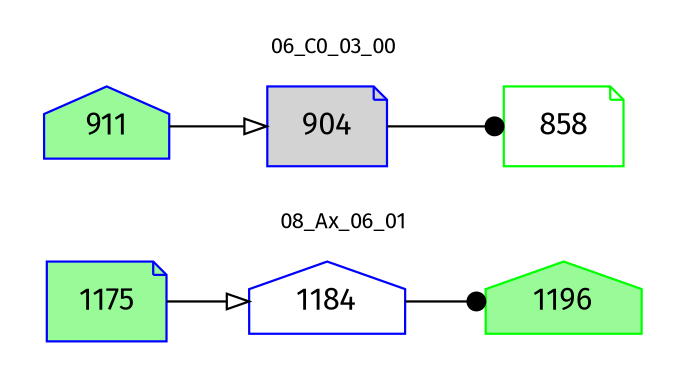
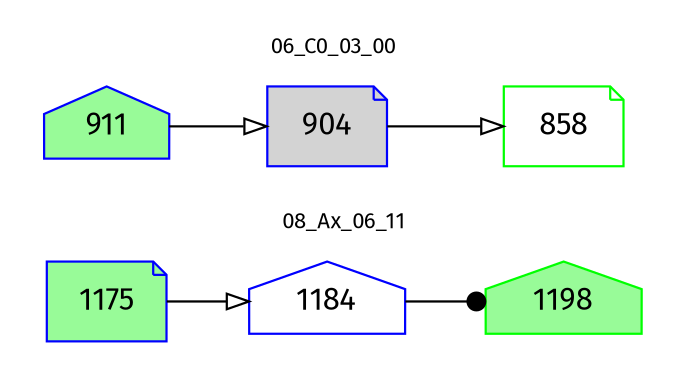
(436, 126) -> (434, 126)
(344, 223) -> (344, 223)
(564, 301) -> (564, 301)
